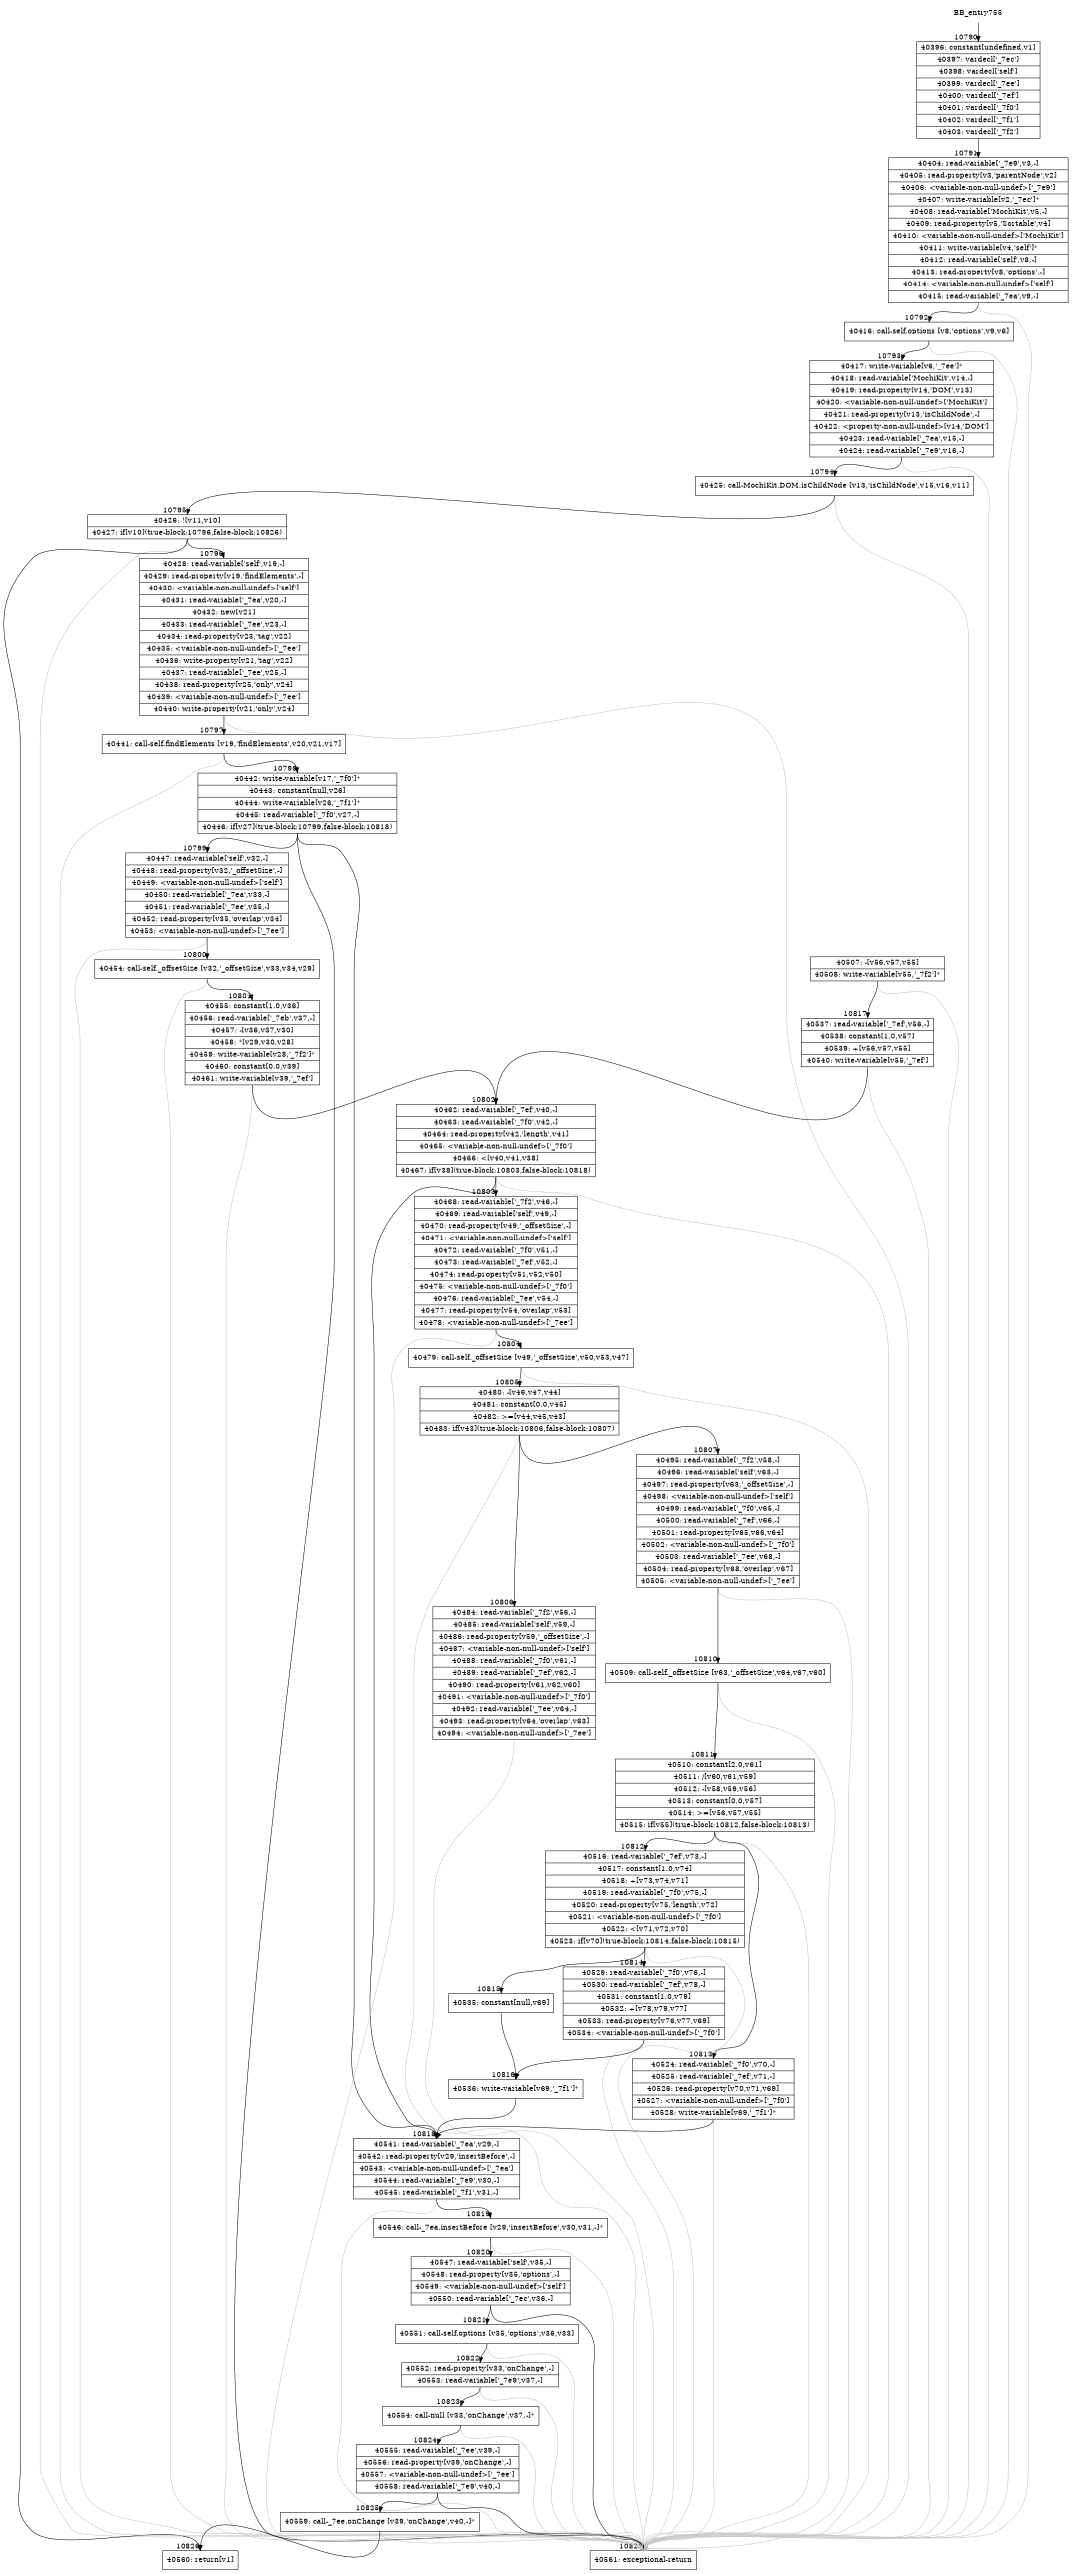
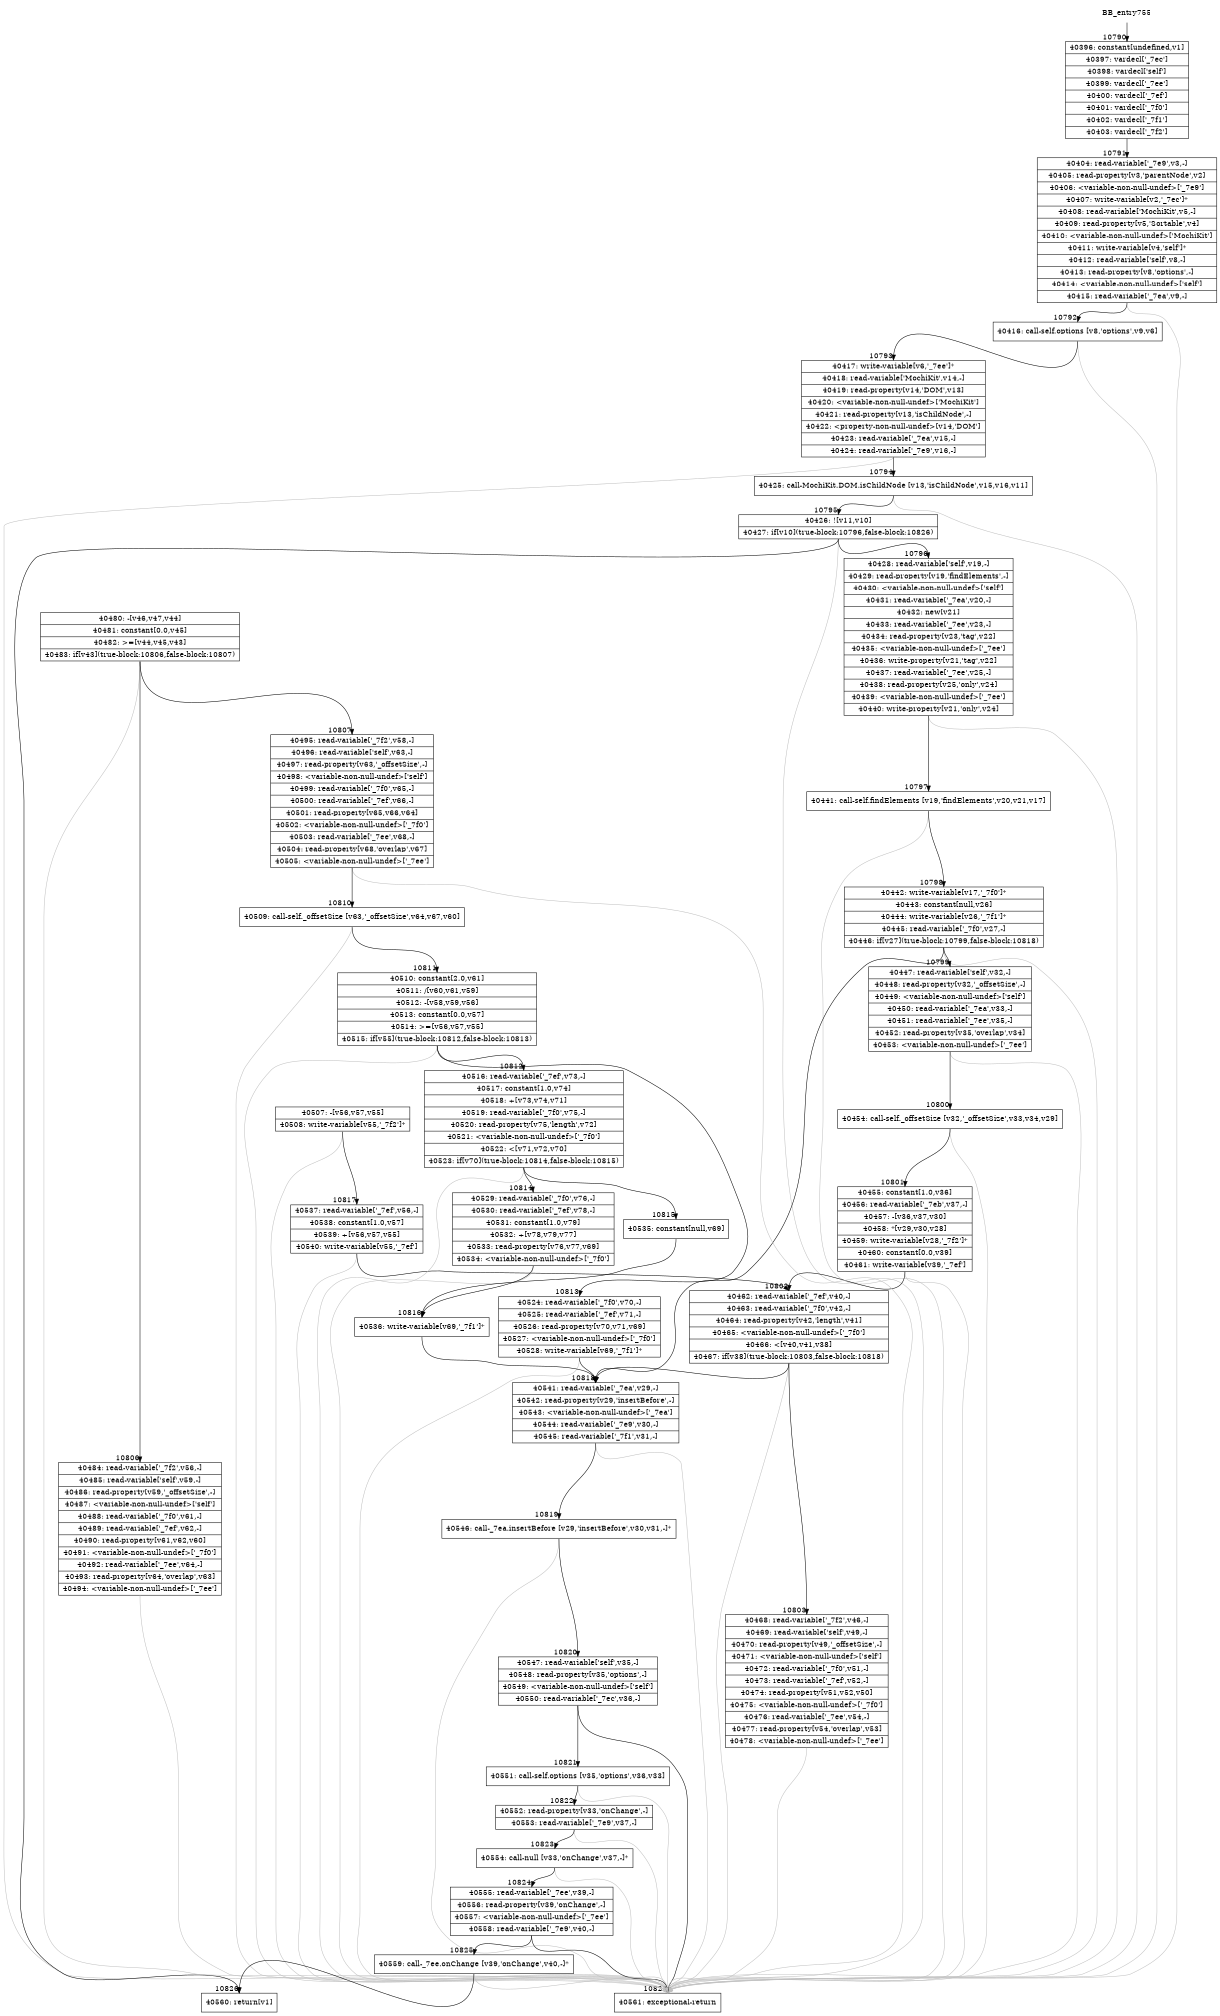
(521, 1358) -> none
(268, 1870) -> (1097, 1605)
